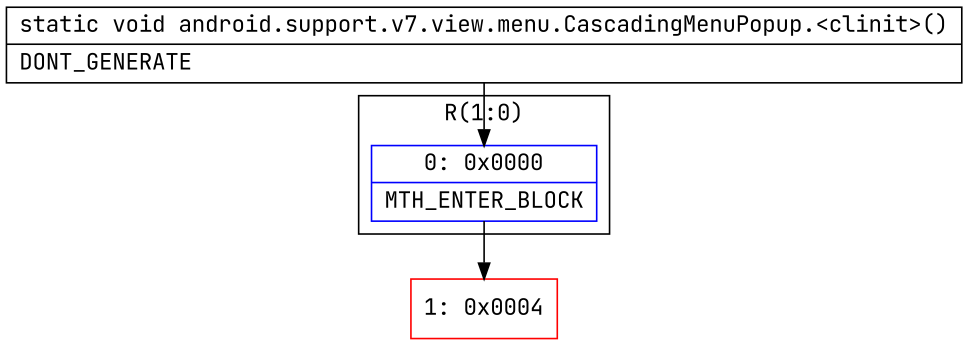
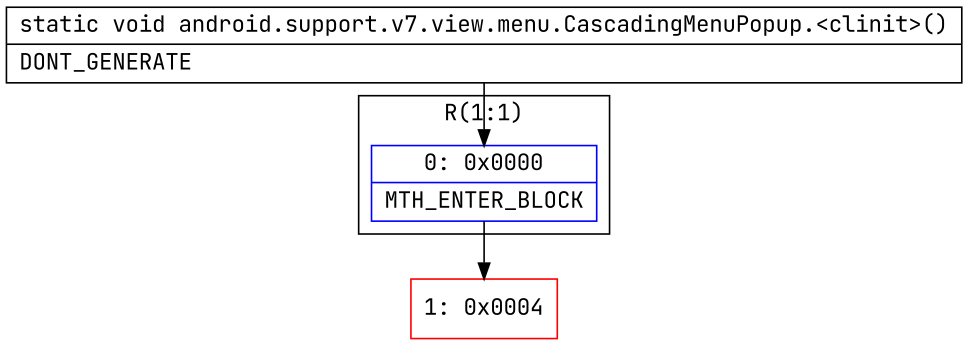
(484, 114) -> (484, 114)
